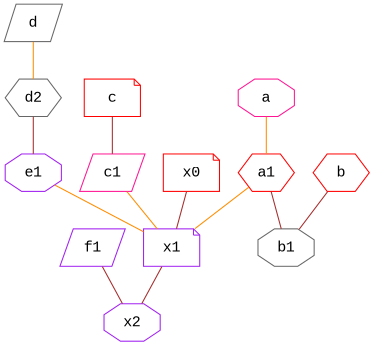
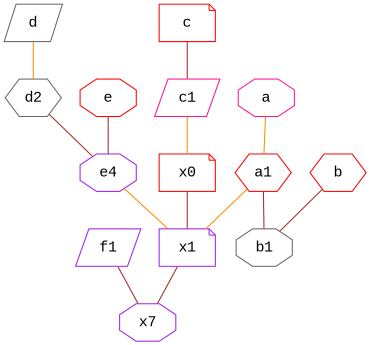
none -> (108, 98)
(33, 173) -> (108, 173)
(142, 210) -> (187, 135)
(132, 322) -> (148, 322)
